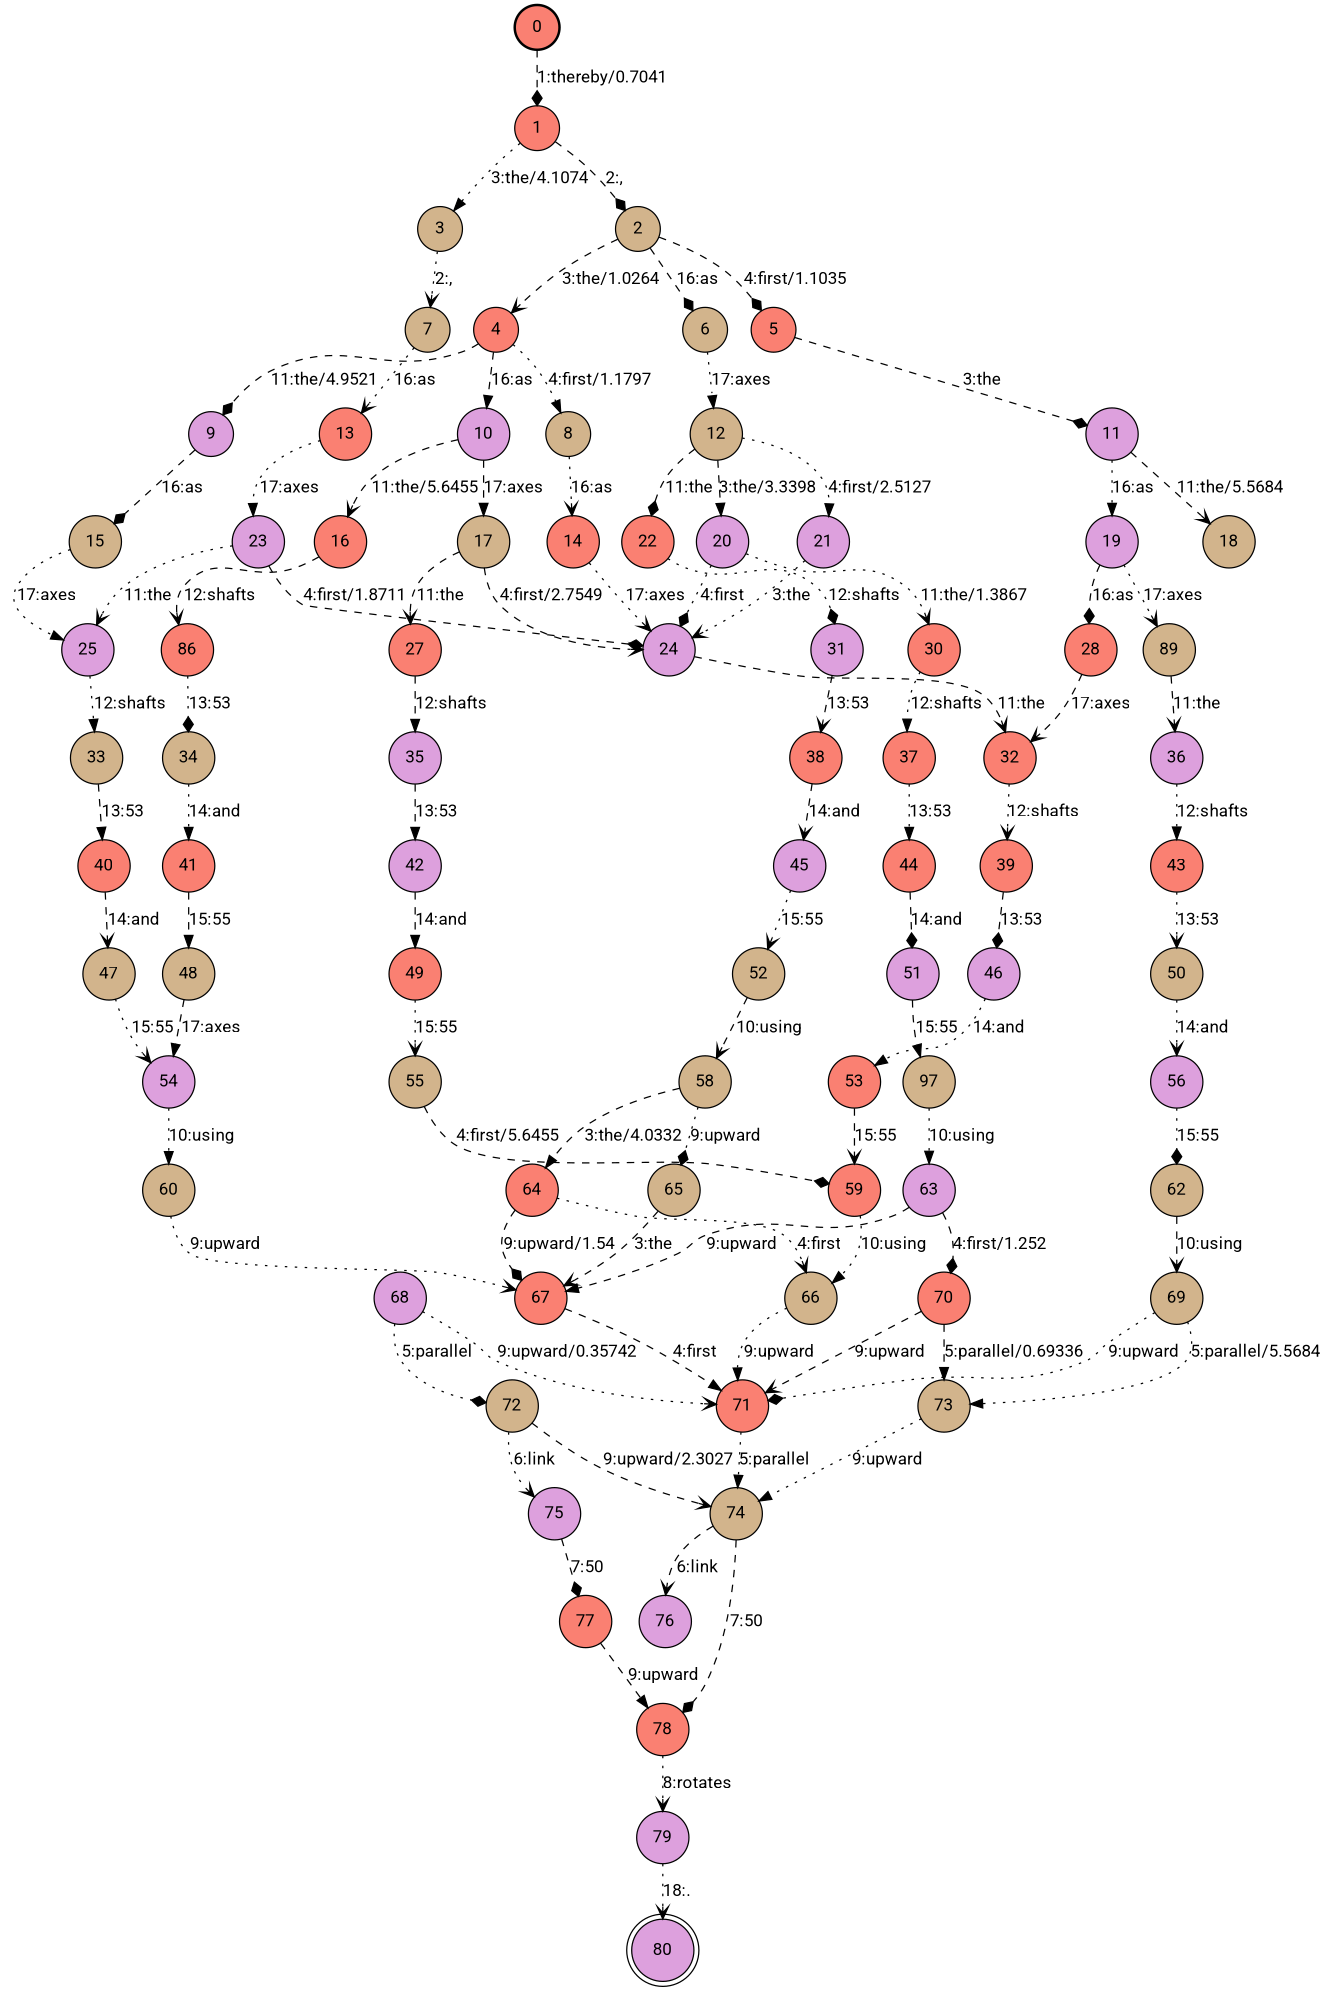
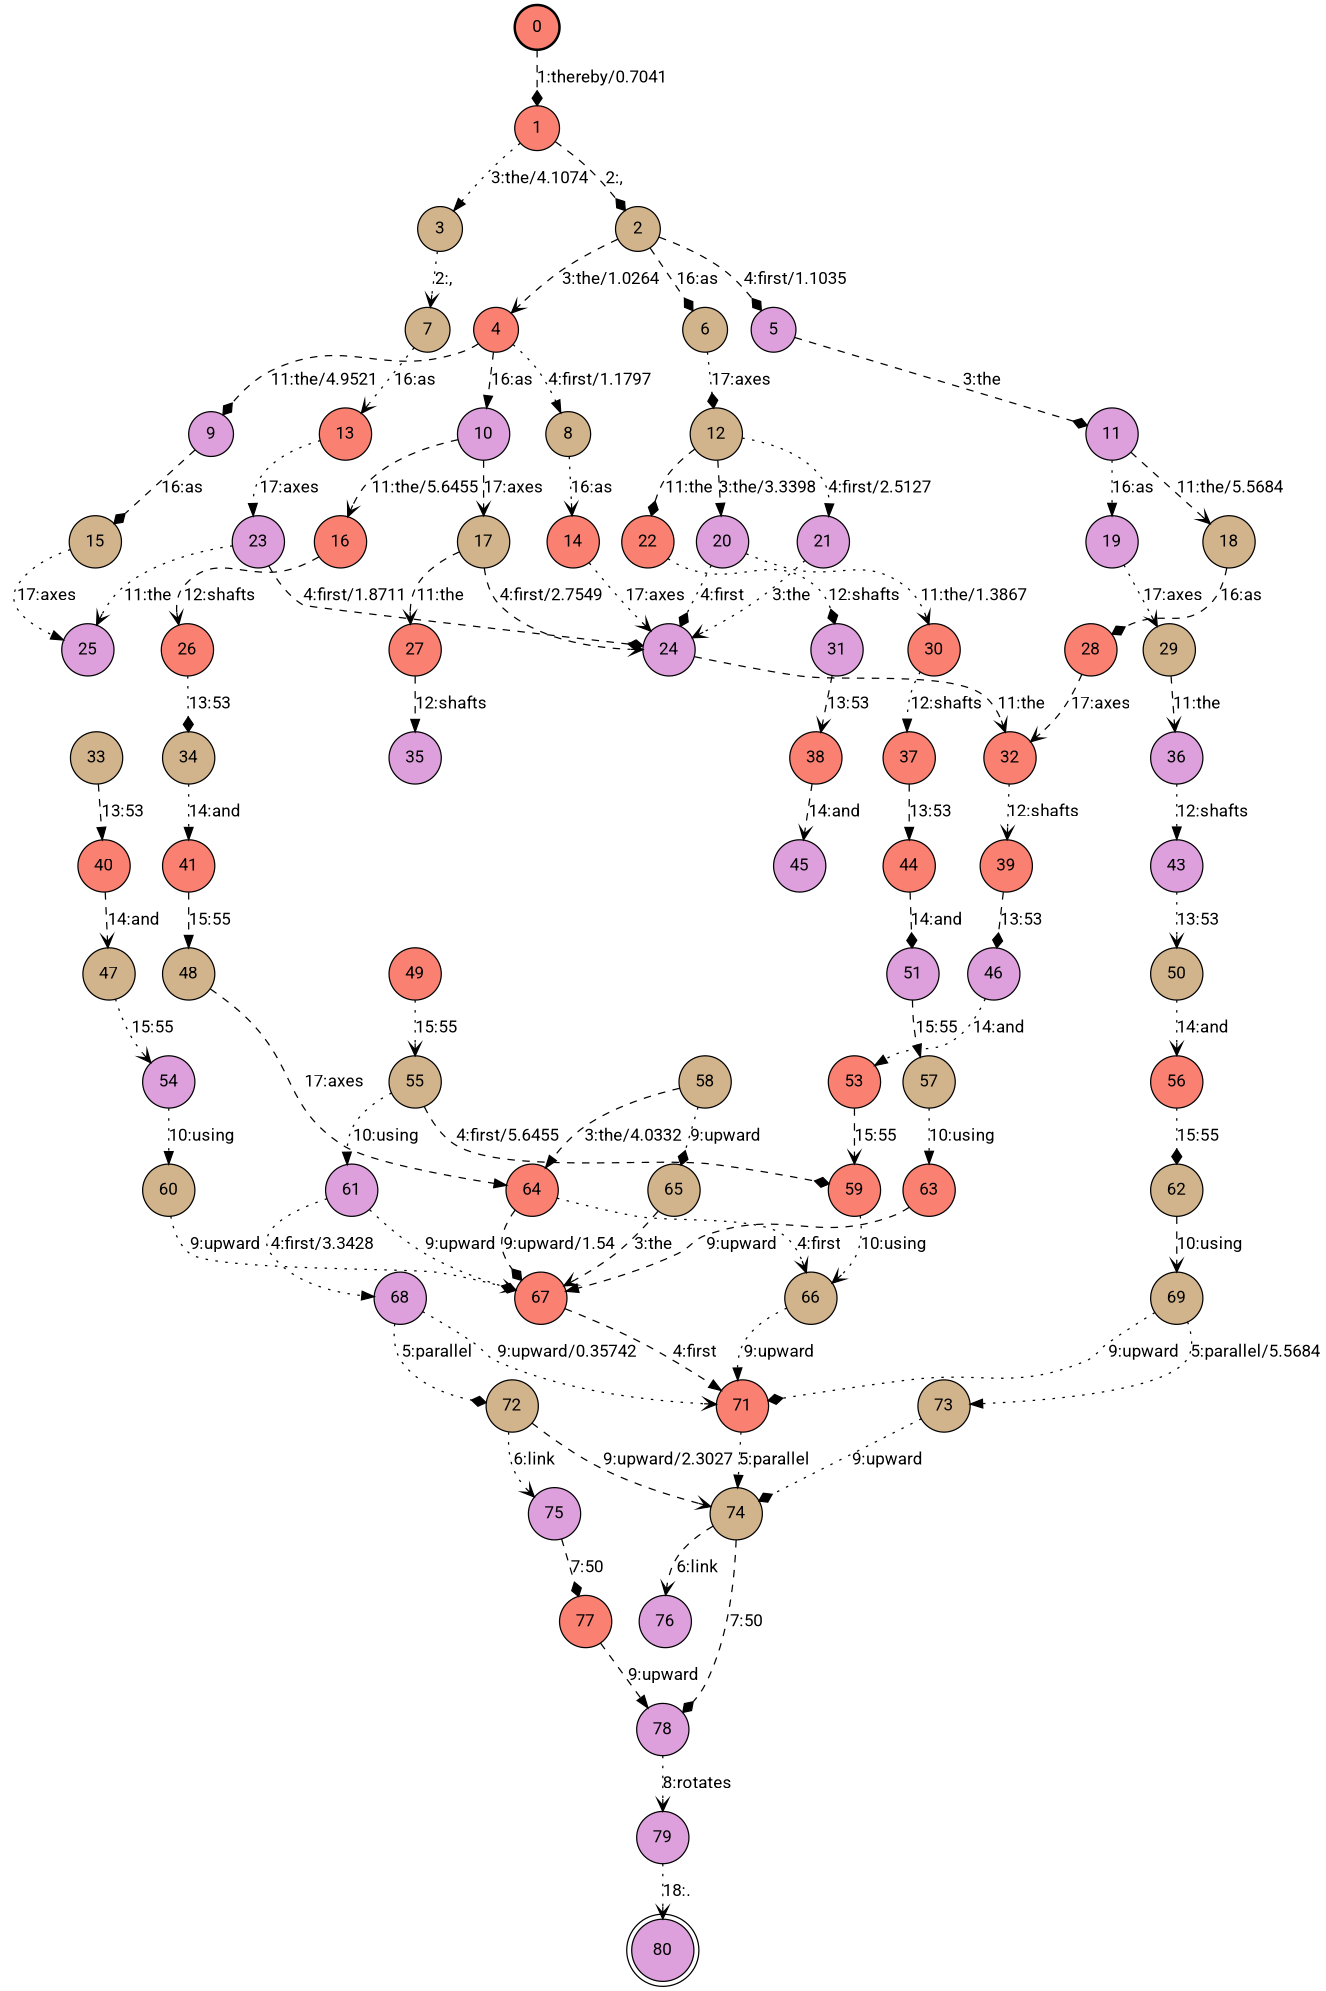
(774, 330) -> (774, 330)
(710, 373) -> (710, 373)
(484, 482) -> (484, 482)
(1092, 586) -> (1189, 617)
(187, 650) -> (187, 650)
(1169, 650) -> (1169, 650)
(92, 698) -> none
(909, 806) -> (909, 806)
(415, 866) -> none
(1177, 866) -> (1177, 866)
(759, 974) -> none
(180, 1022) -> (323, 1130)
(929, 1082) -> (929, 1082)
(1177, 1082) -> (1177, 1082)
none -> (352, 1190)
(929, 1190) -> (929, 1190)
(859, 1248) -> (859, 1248)
(944, 1298) -> none
(847, 1456) -> (847, 1456)
(663, 1730) -> (663, 1730)
